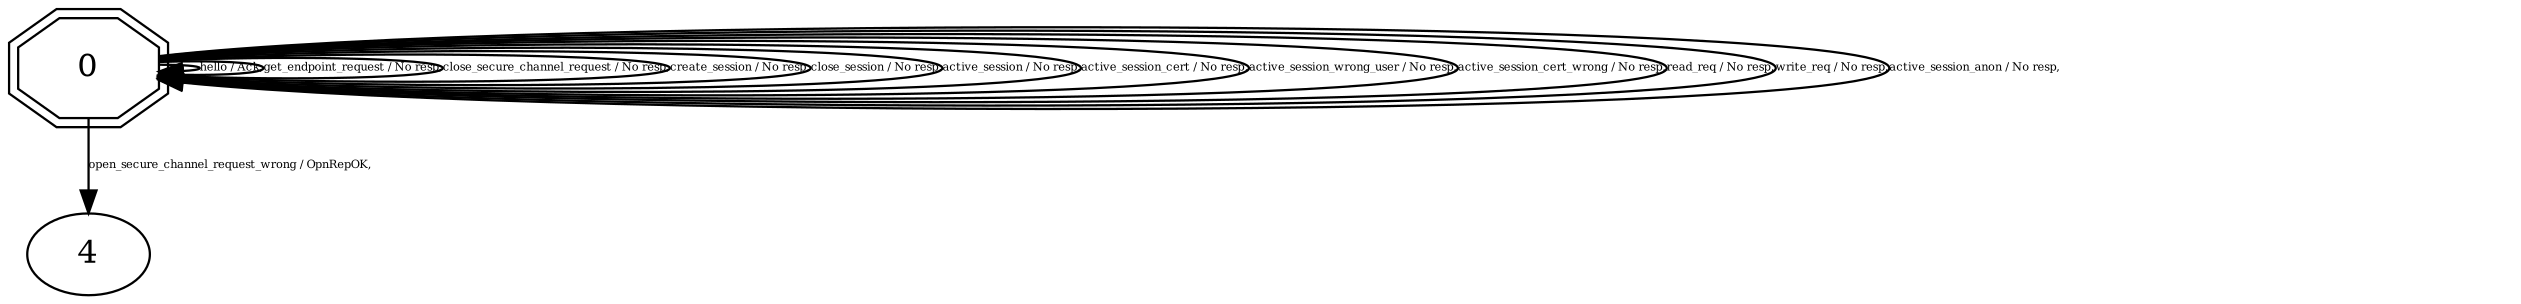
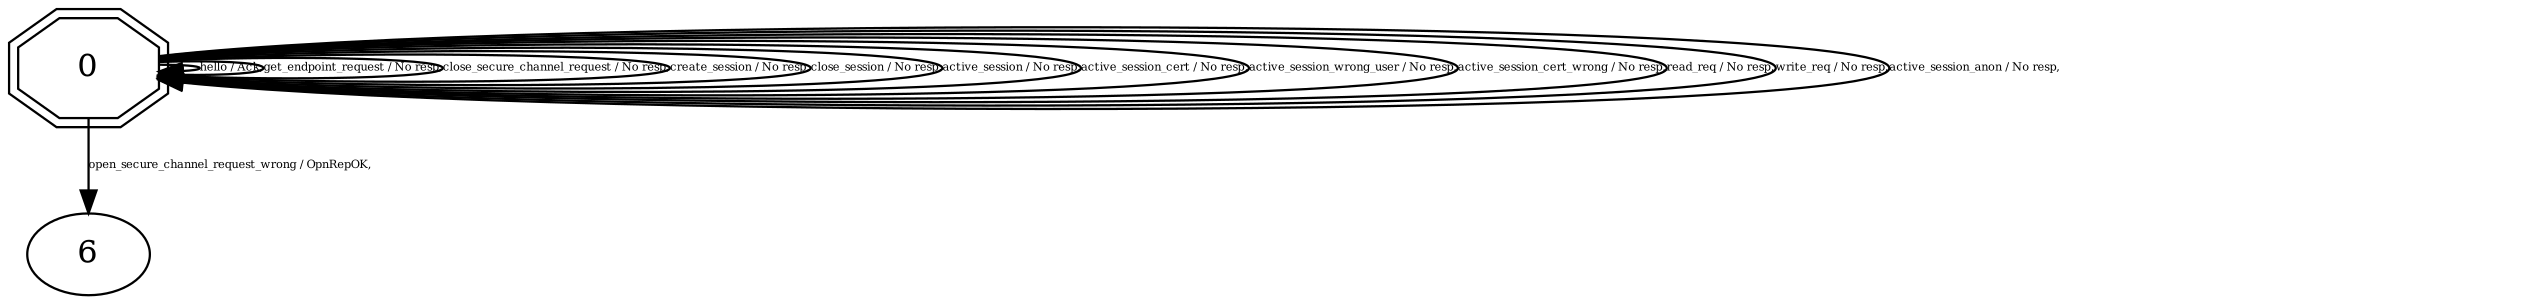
(89, 254) -> (89, 254)
